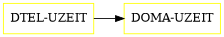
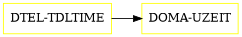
(49, 19) -> (57, 19)
